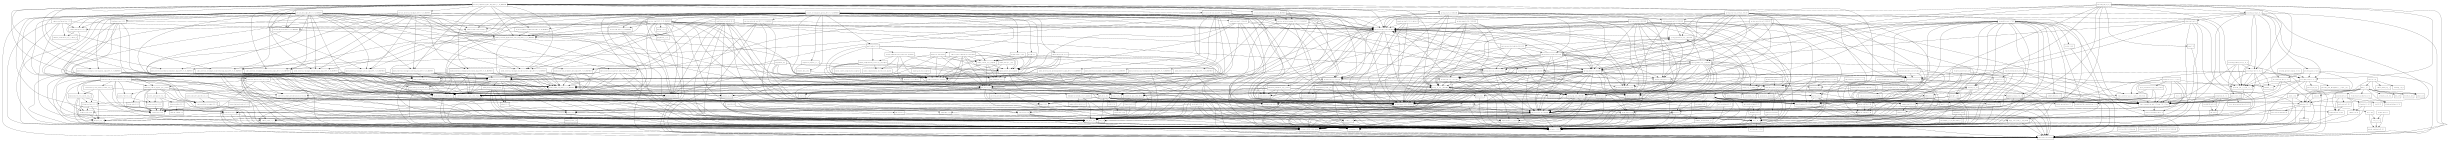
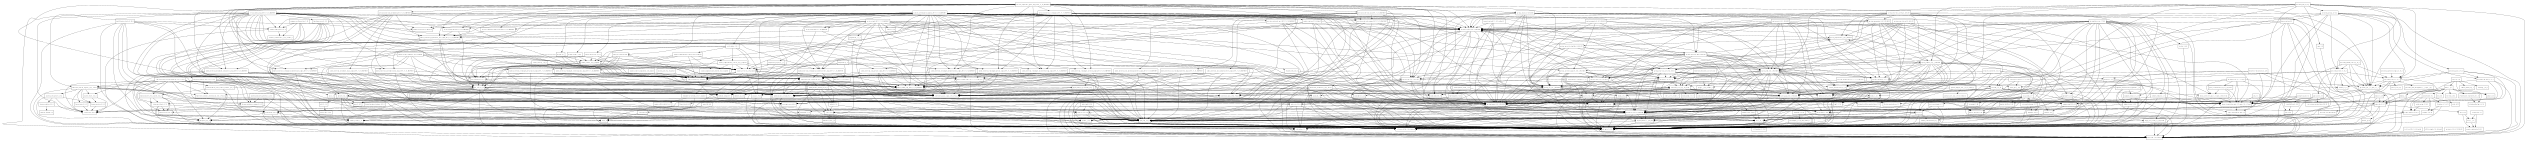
(2385, 96) -> none
